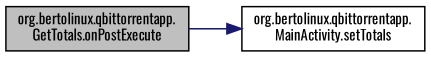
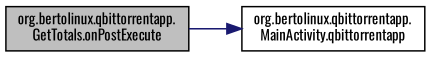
(333, 29) -> (333, 29)
